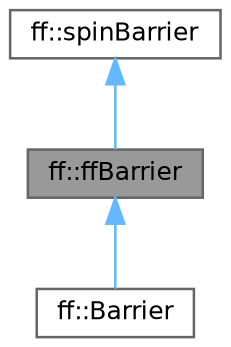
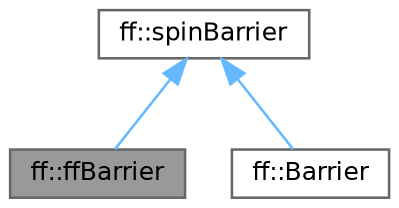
(115, 256) -> (266, 114)
